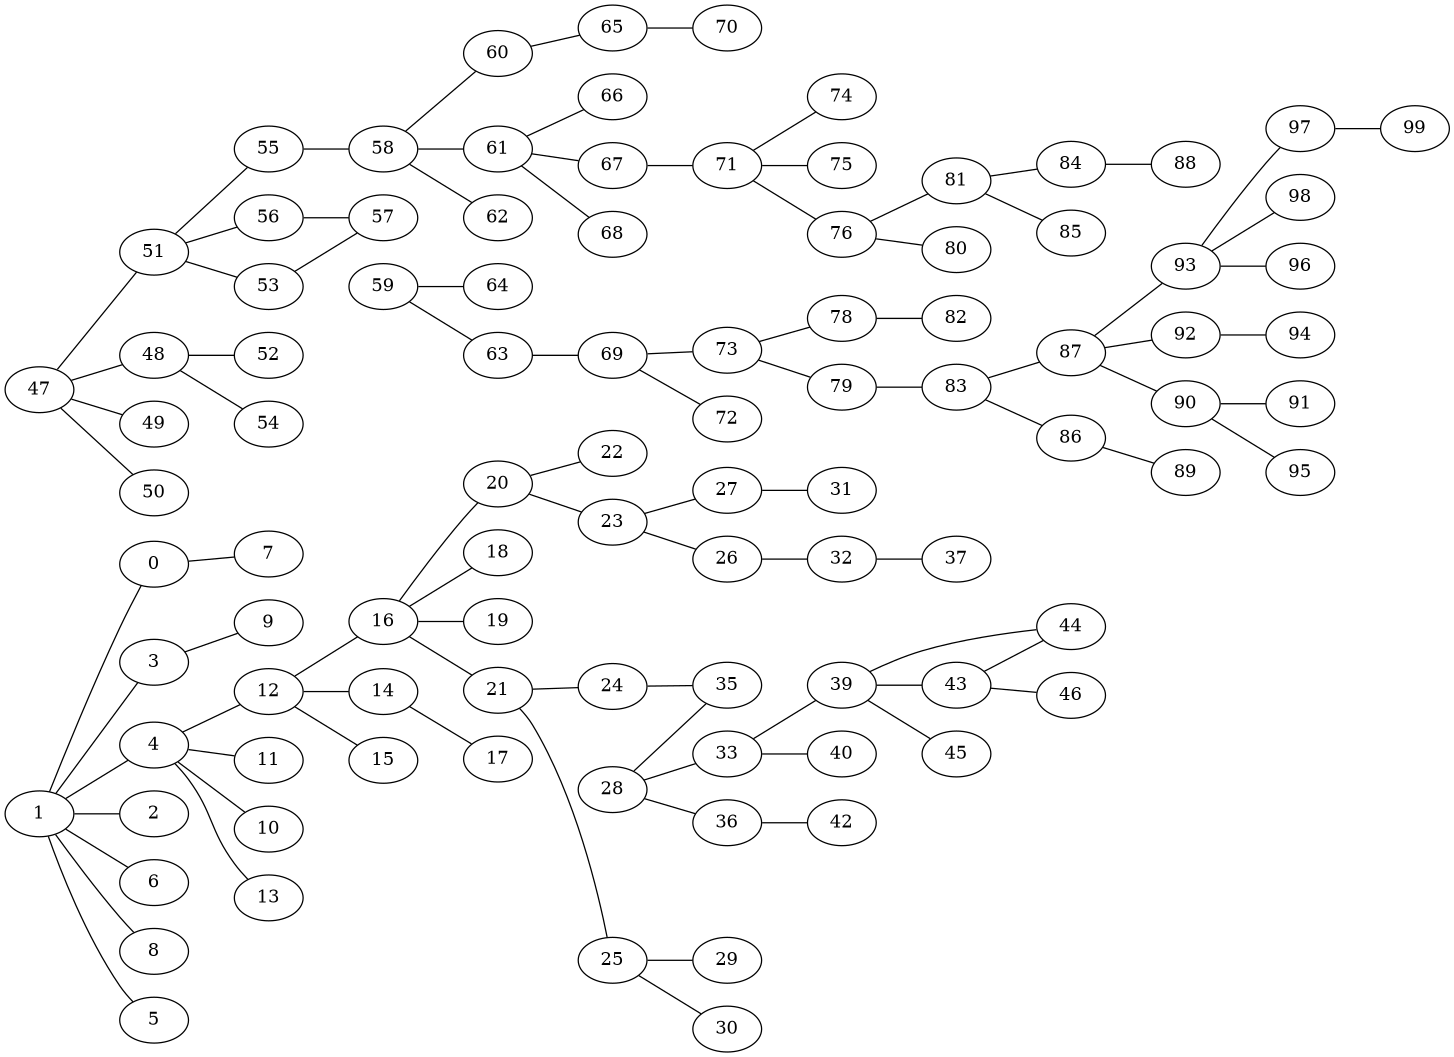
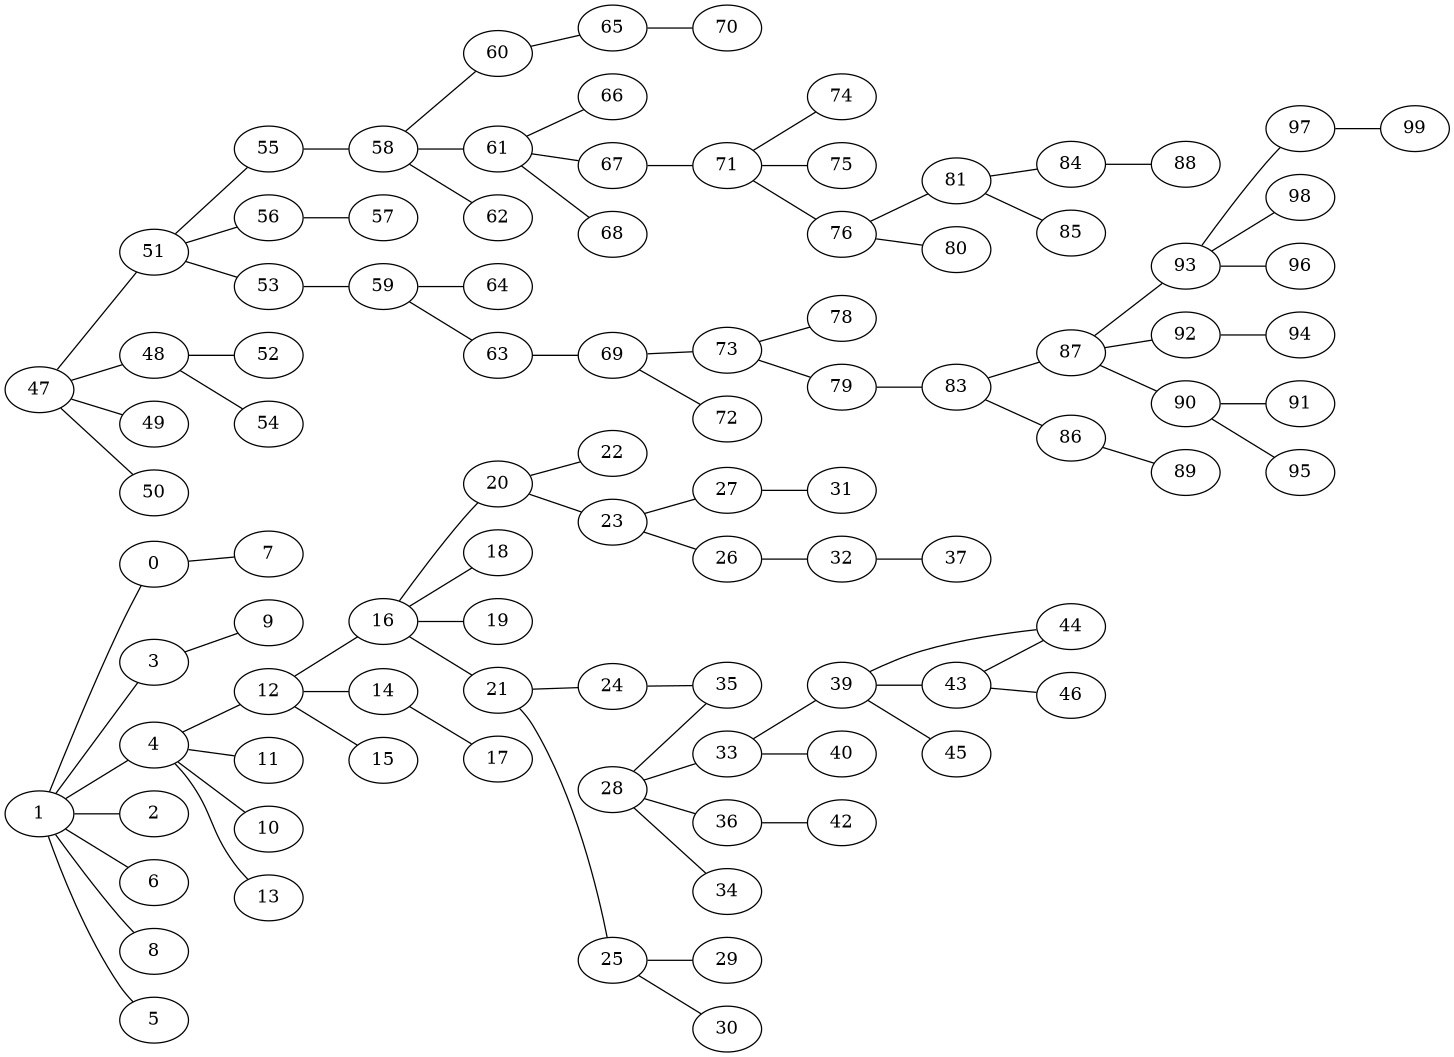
(326, 252) -> (326, 287)
(956, 318) -> none
none -> (727, 892)
